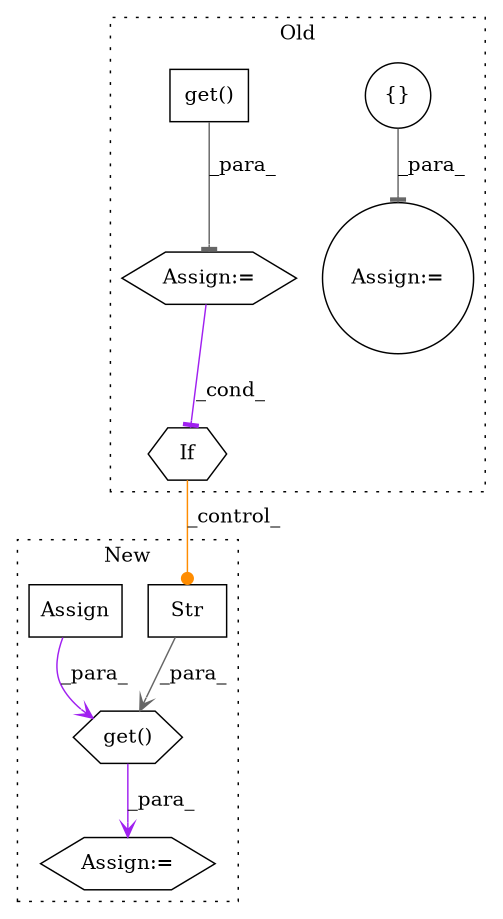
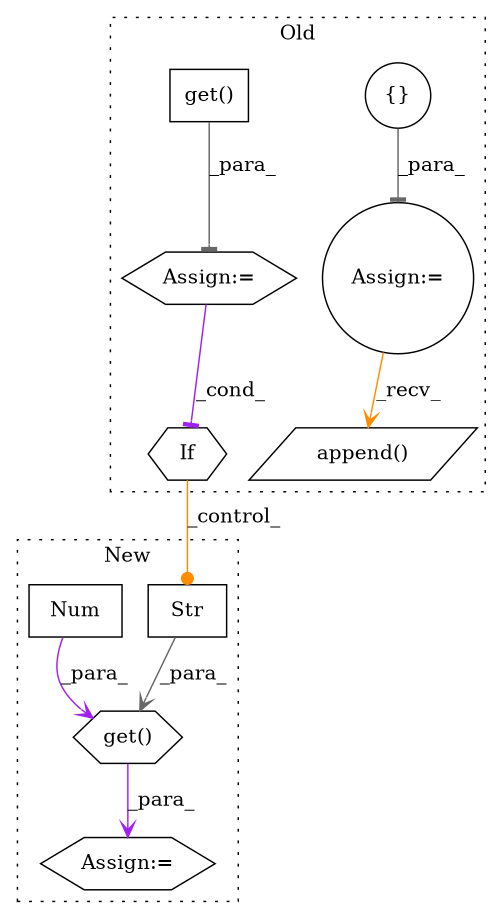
none -> (363, 454)
(76, 611) -> (76, 611)
